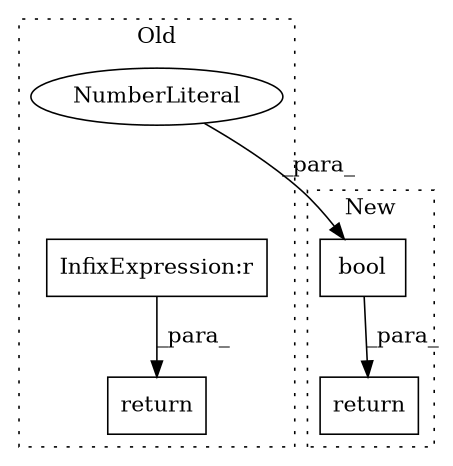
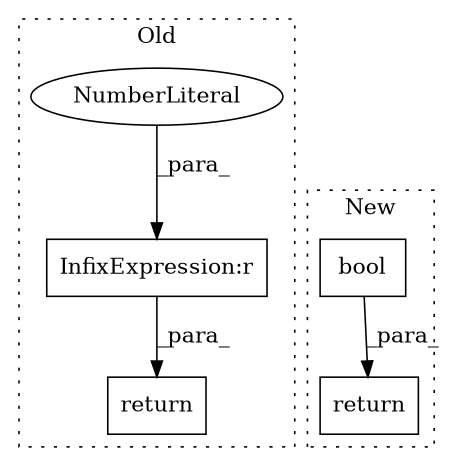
(274, 169) -> (157, 174)
